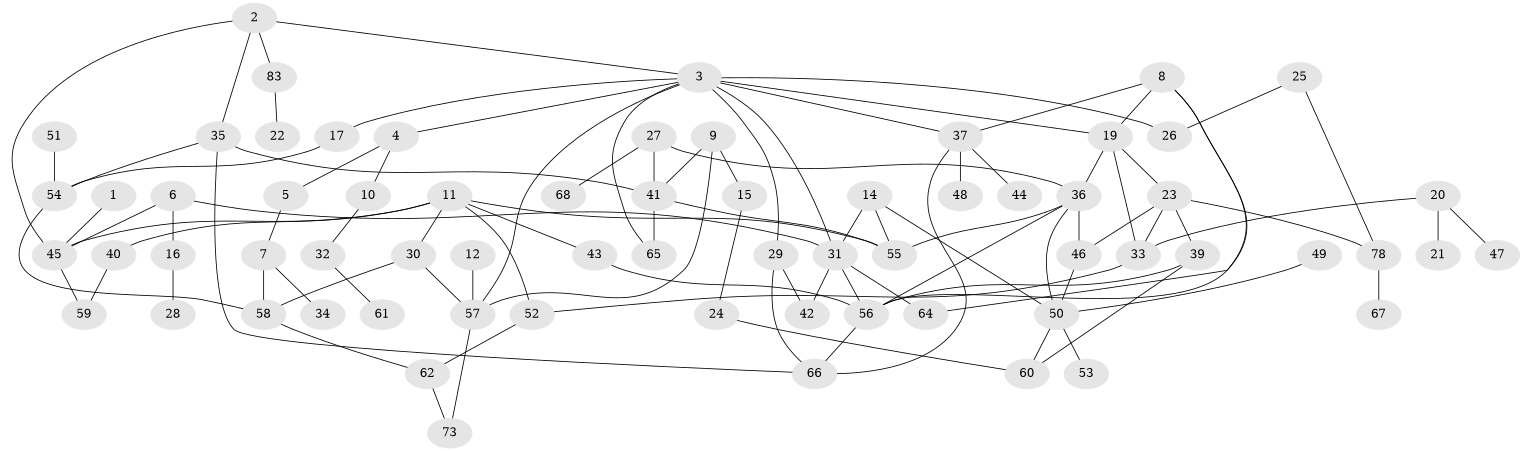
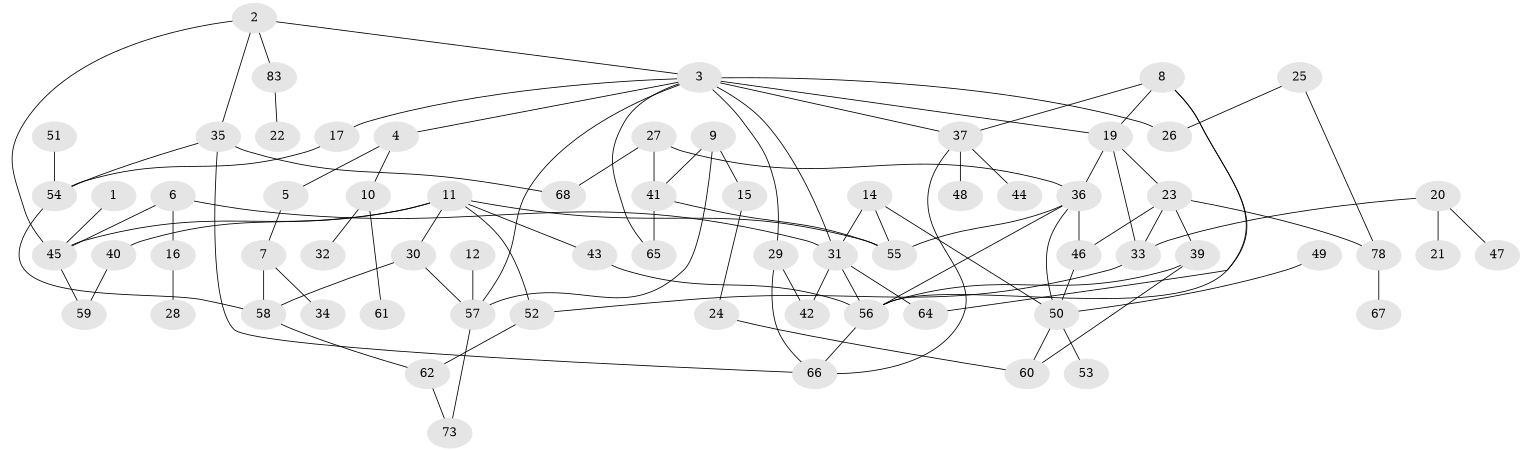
(434, 172) -> (388, 173)
(352, 285) -> (375, 255)
